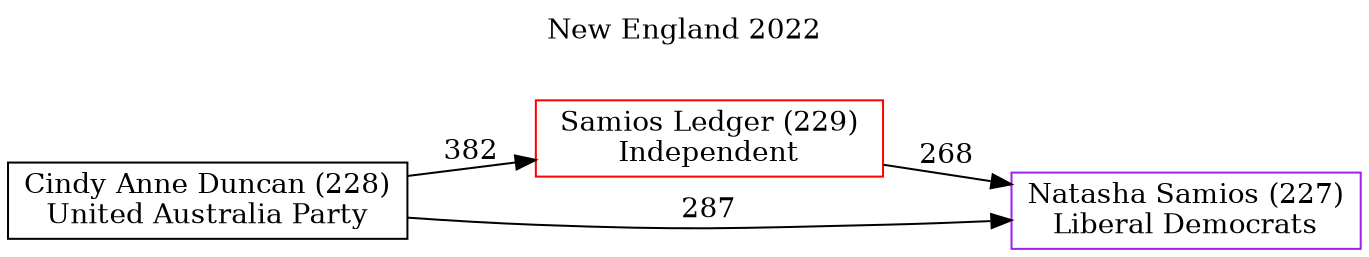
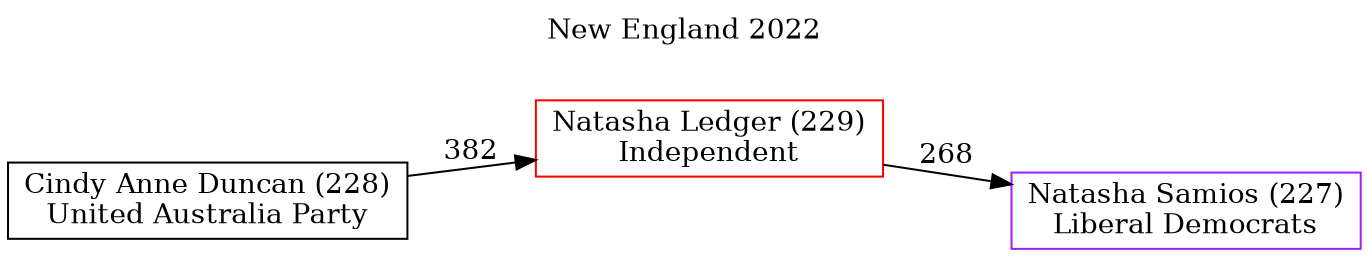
(709, 138) -> (709, 138)
(699, 228) -> none
